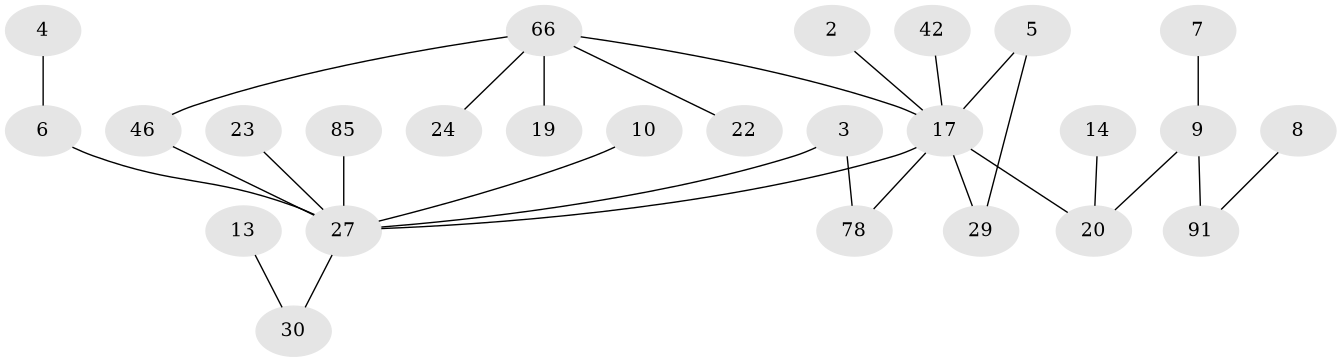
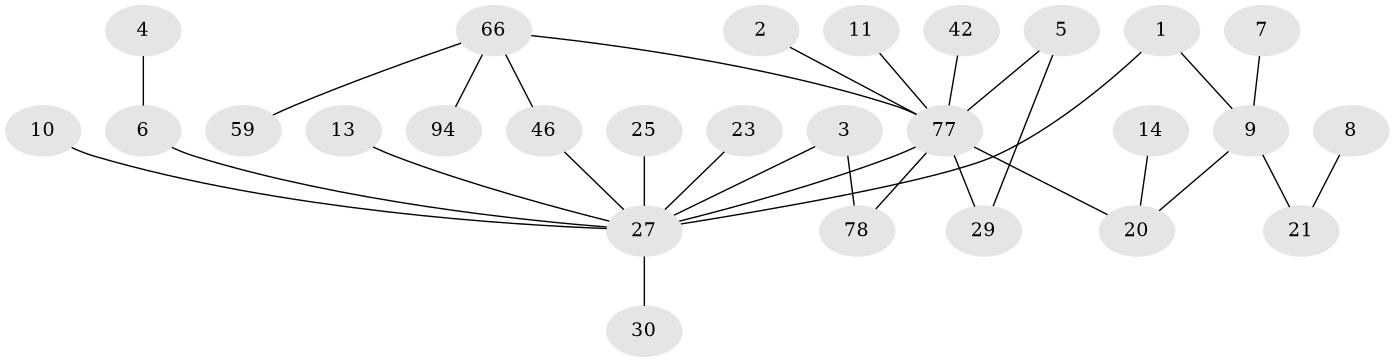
none -> (861, 31)
none -> (1162, 31)
(344, 131) -> (644, 131)
(444, 131) -> (444, 131)
(544, 131) -> (244, 131)
(745, 131) -> none
(945, 131) -> (945, 131)
(1201, 231) -> (1301, 231)
(269, 281) -> (490, 188)
